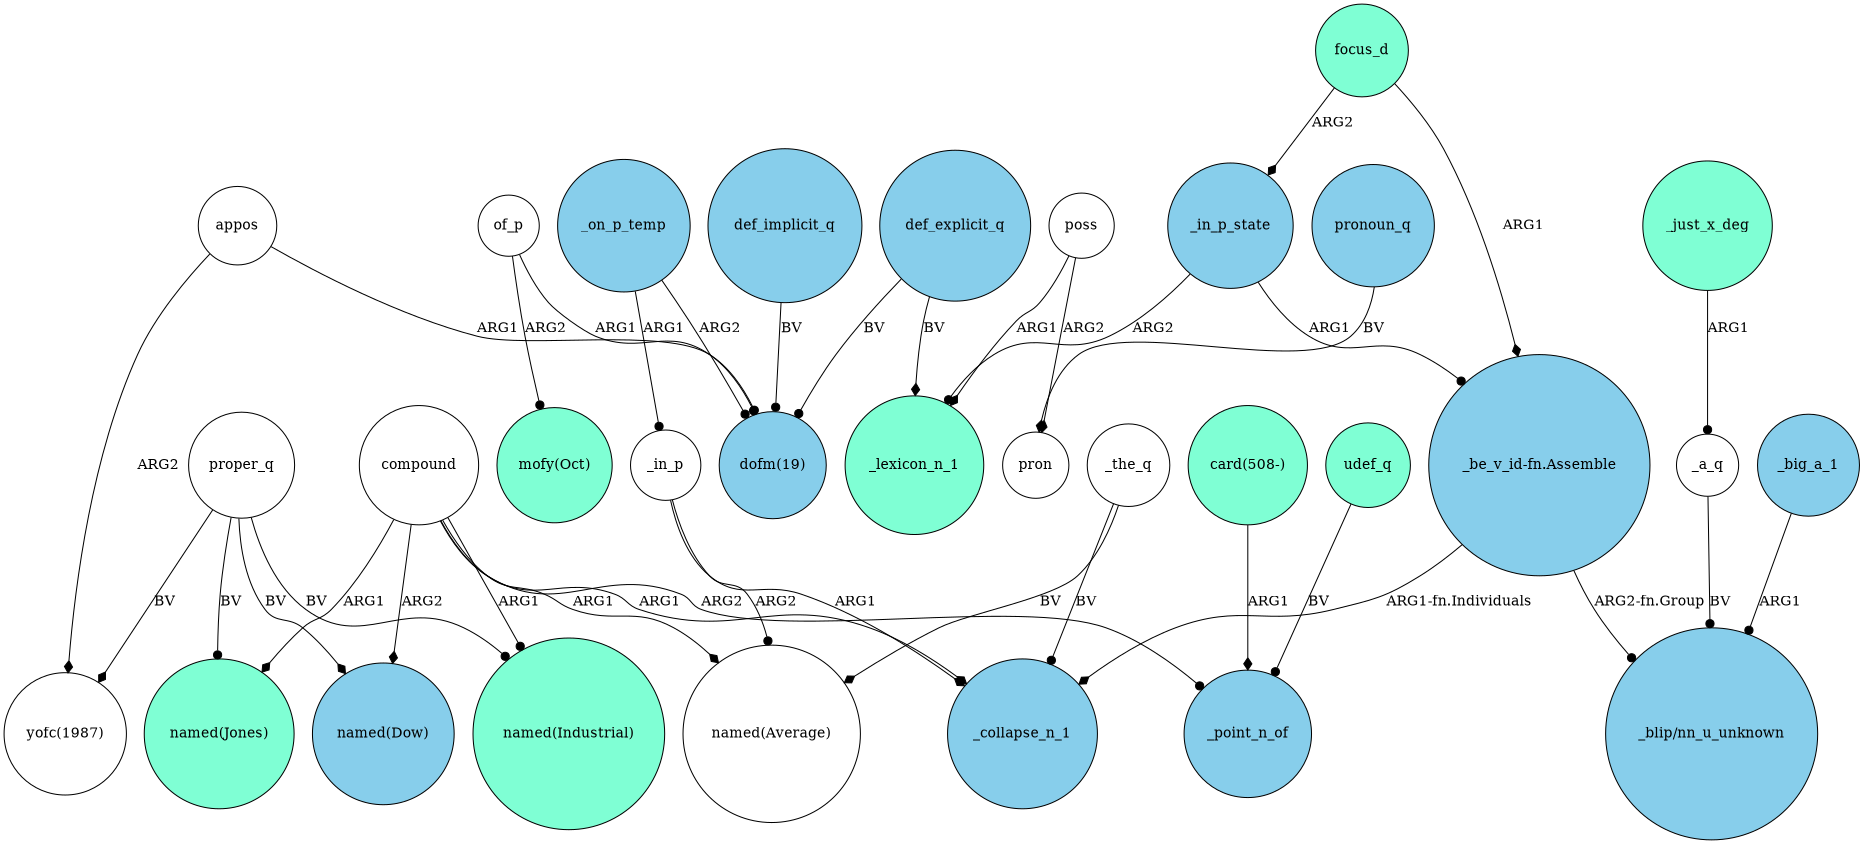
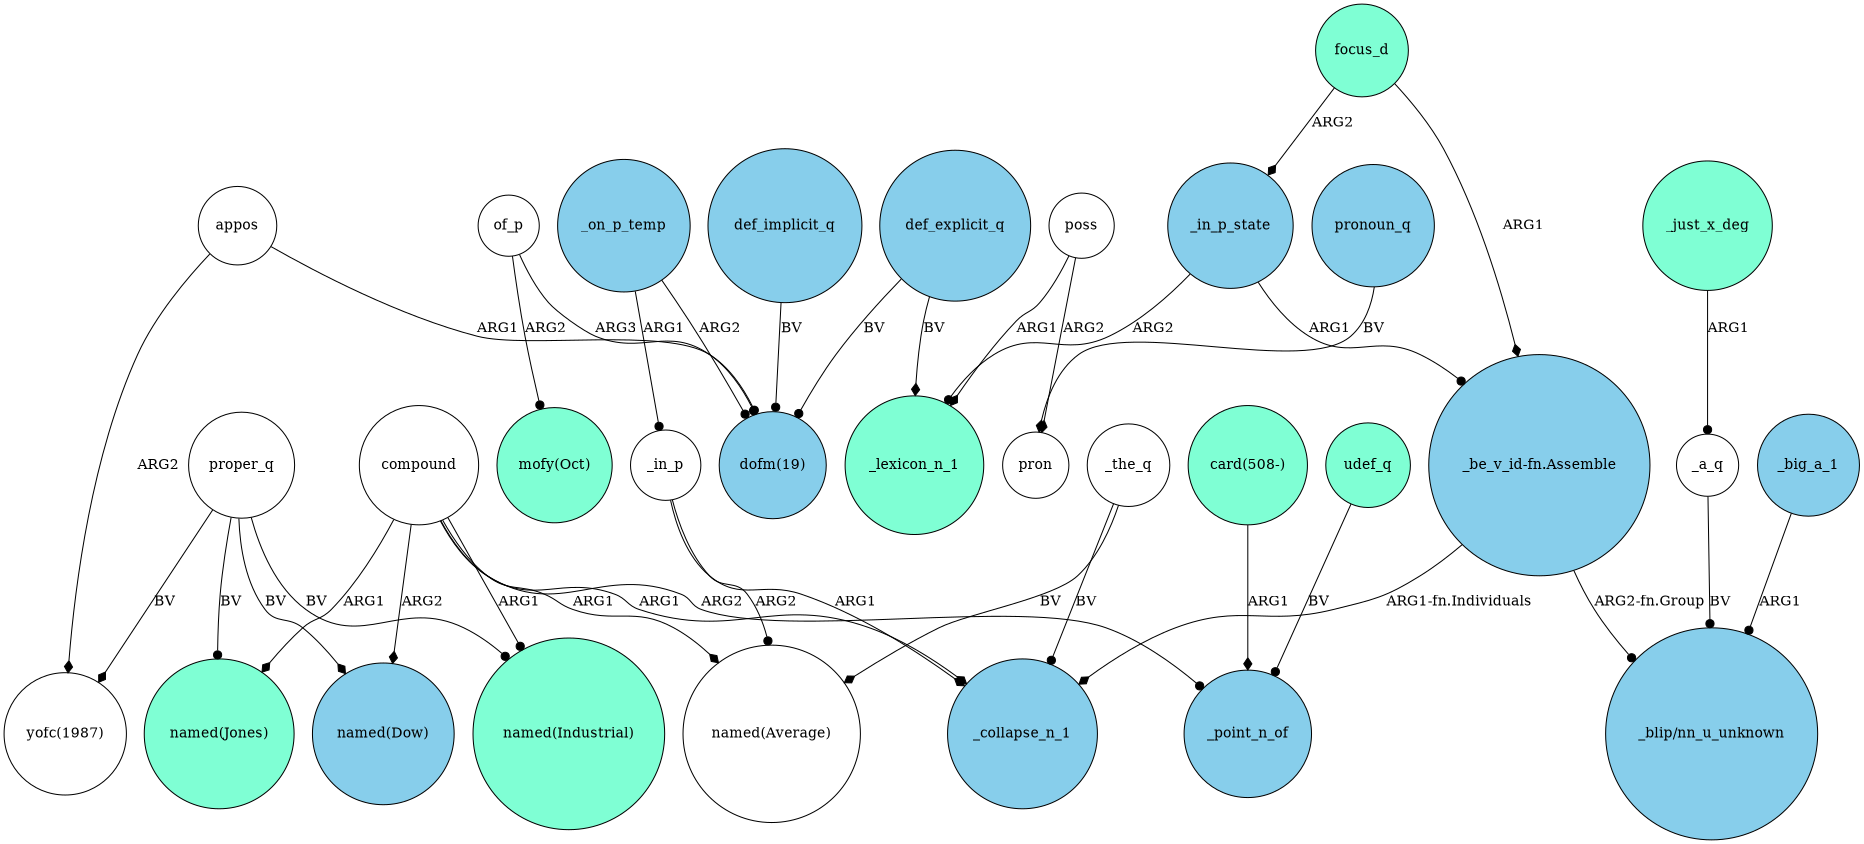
(616, 329) -> (616, 329)
